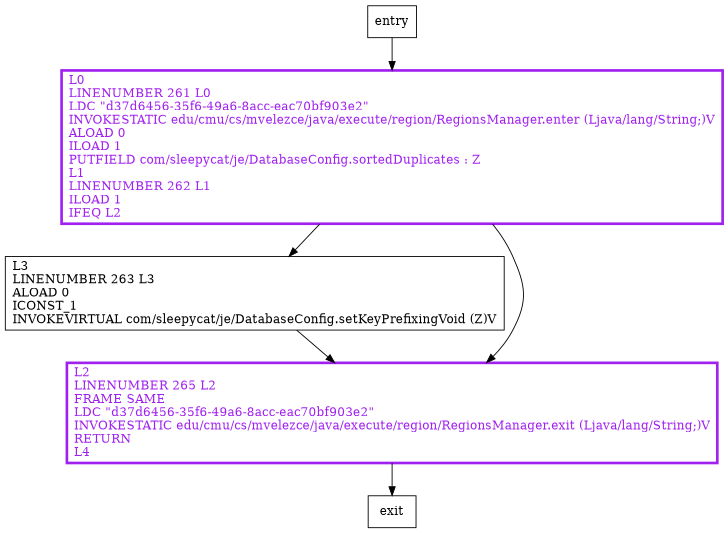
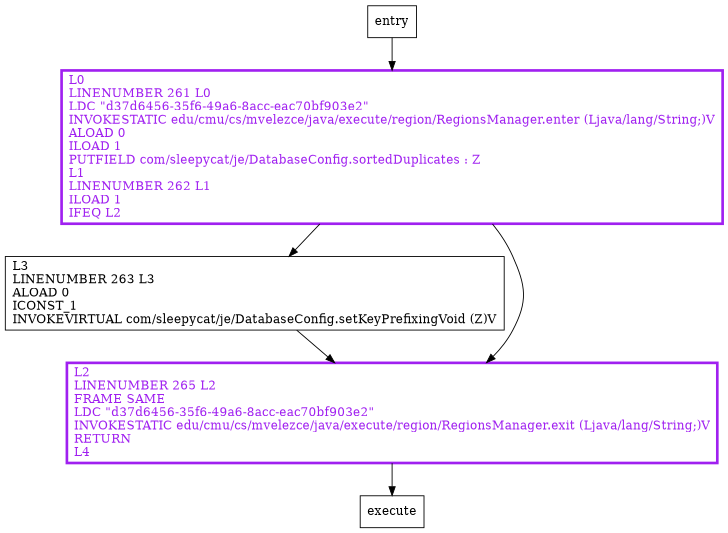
(392, 512) -> (392, 512)
